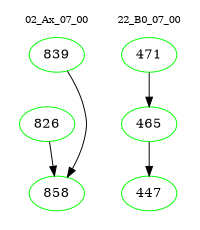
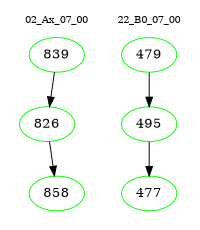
(149, 55) -> (149, 55)
(86, 119) -> (53, 85)
(149, 124) -> (149, 124)
(149, 193) -> (149, 193)
